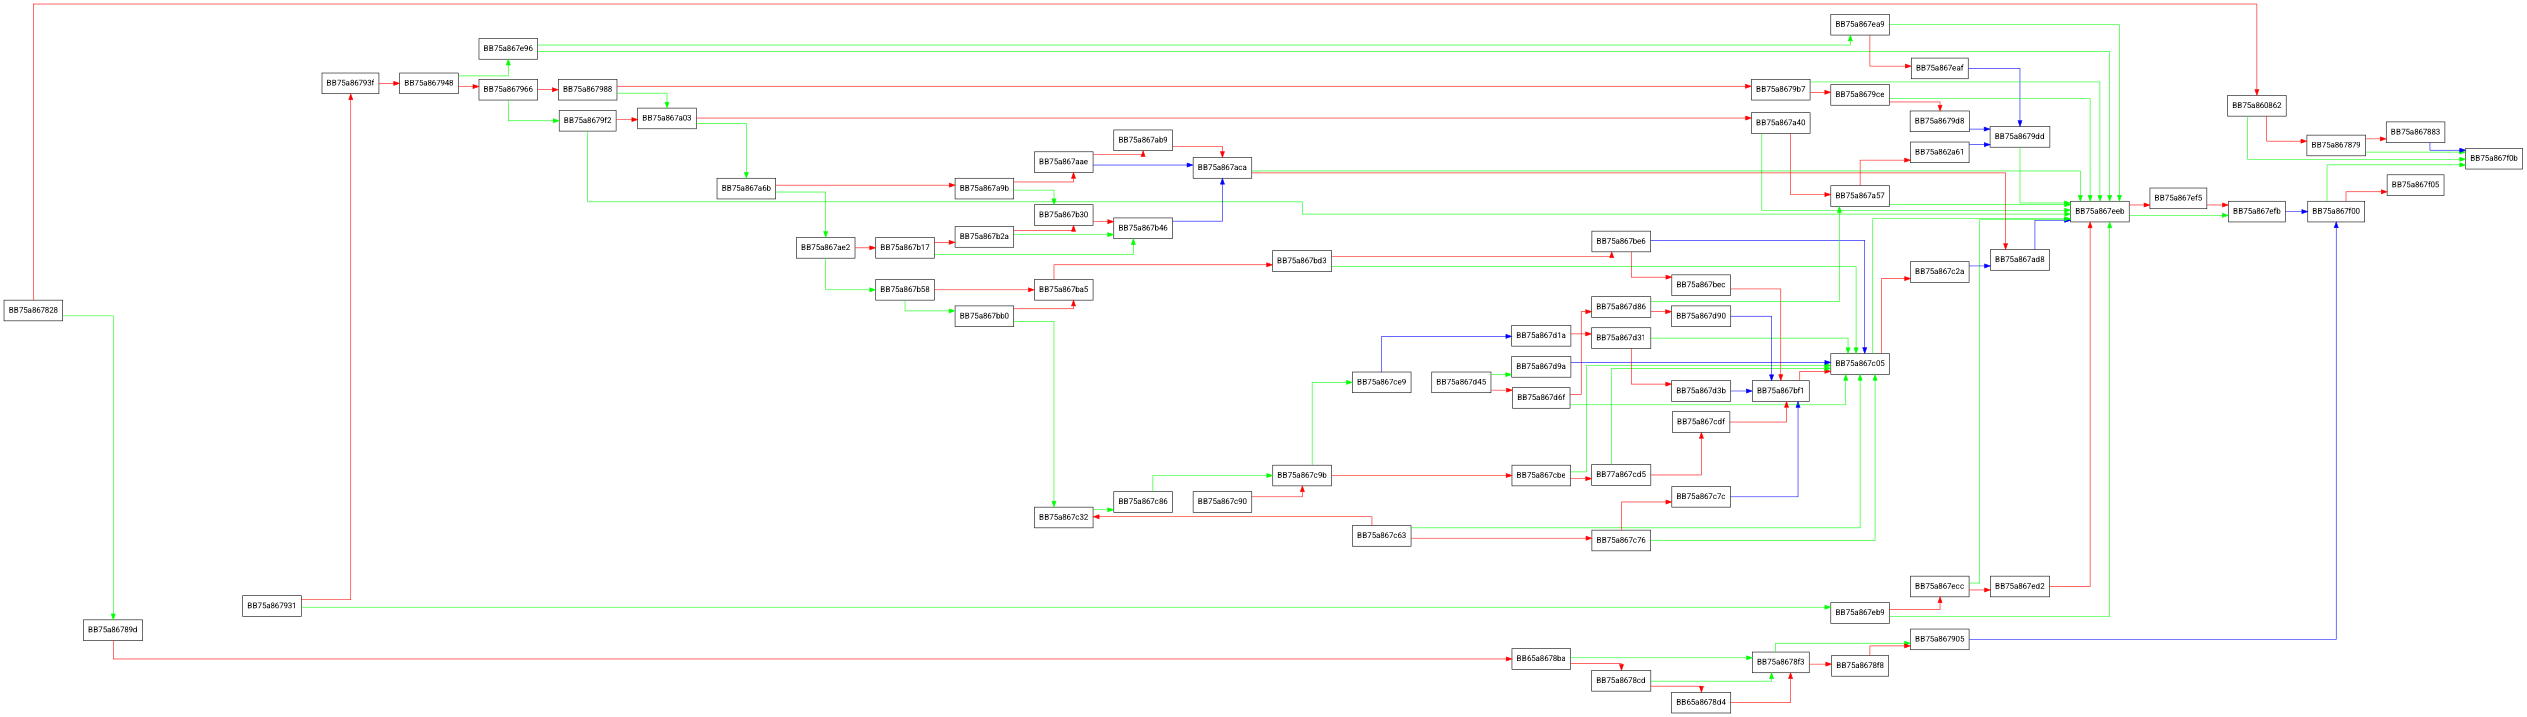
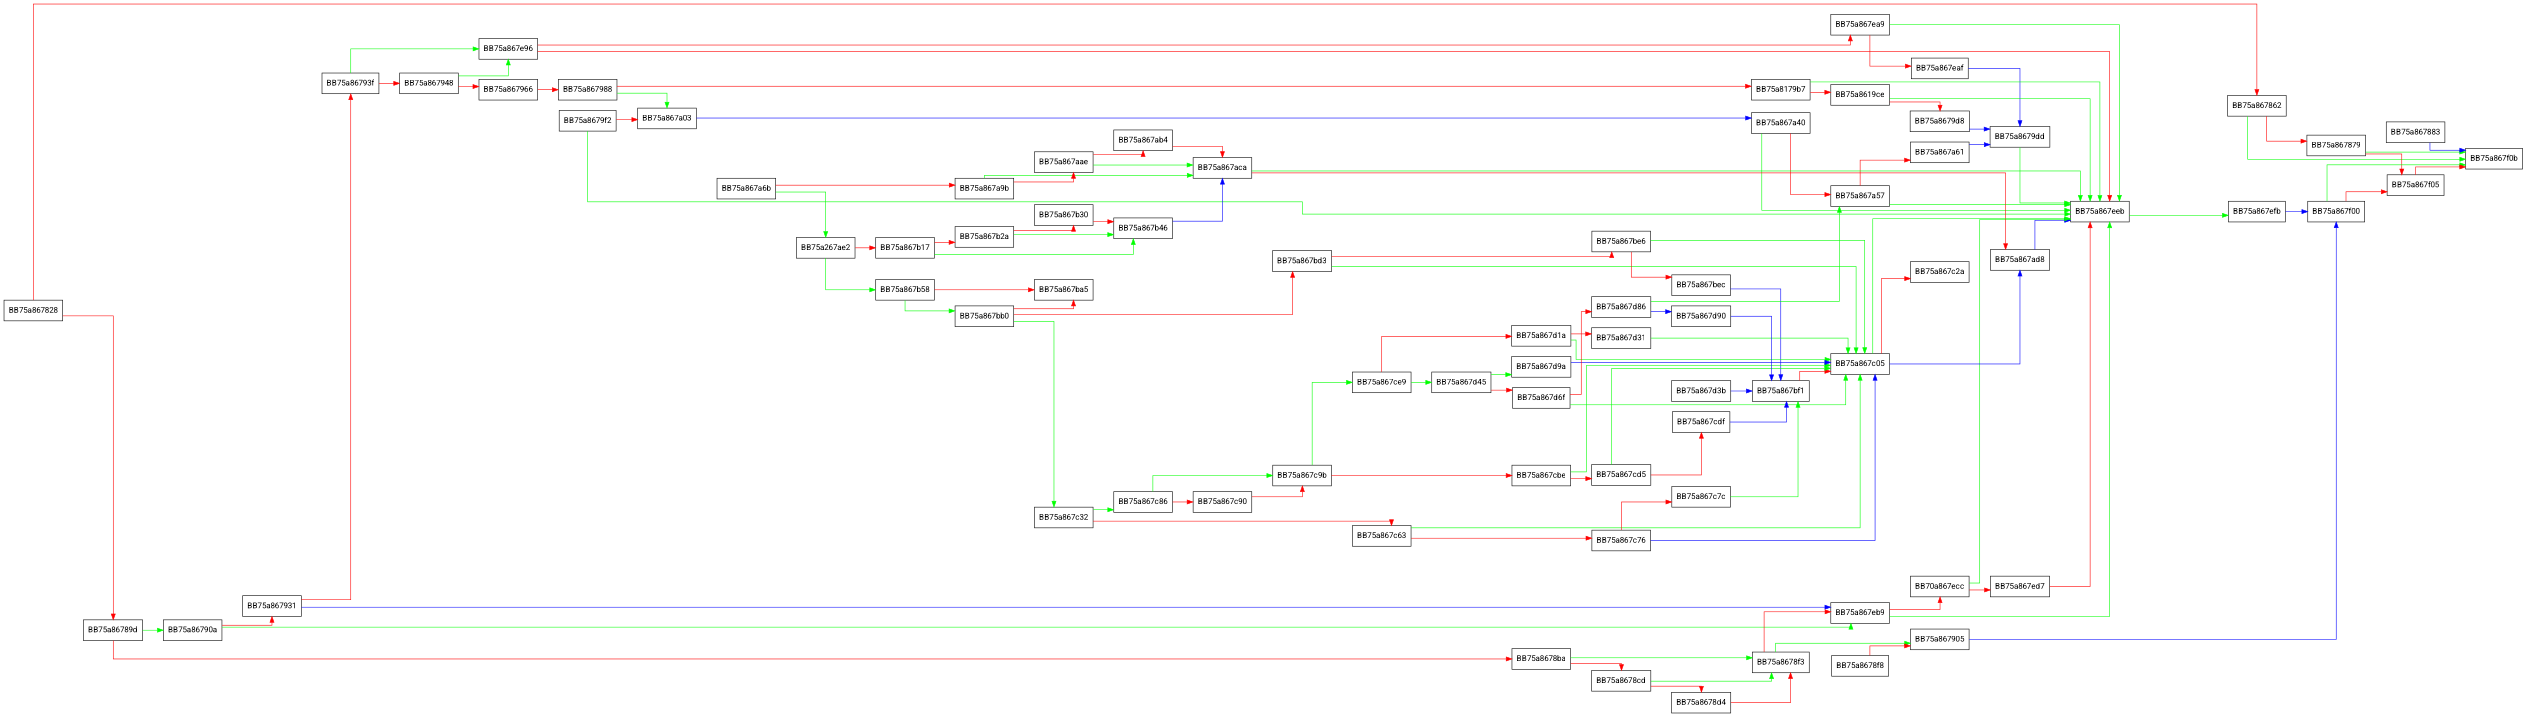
(1196, 45) -> (1196, 45)
none -> (400, 49)
(1396, 52) -> (1396, 52)
(1781, 90) -> (1781, 90)
(1860, 95) -> (1860, 95)
(2257, 106) -> (2257, 106)
(1221, 118) -> (1221, 118)
(521, 121) -> none
(746, 123) -> none
(2373, 139) -> (2391, 154)
(1143, 140) -> (1143, 140)
(1940, 152) -> (1940, 152)
(1140, 165) -> (1140, 165)
none -> (2434, 167)
(1038, 190) -> (1084, 175)
(2178, 198) -> none
(1811, 240) -> (1811, 240)
(826, 248) -> (826, 248)
(1153, 265) -> (1172, 315)
(1976, 266) -> (1999, 364)
(1781, 307) -> (1781, 307)
(1658, 312) -> (1658, 312)
(1426, 336) -> (1426, 336)
none -> (1688, 359)
none -> (1418, 382)
(1631, 384) -> none
(1766, 422) -> (1766, 422)
(113, 440) -> (113, 440)
(1621, 475) -> (1621, 475)
(1798, 486) -> (1798, 486)
none -> (1180, 502)
(1240, 517) -> (1243, 521)
(1843, 540) -> (1843, 540)
(1940, 586) -> (1940, 586)
(2020, 586) -> (2020, 586)
(1063, 607) -> (1063, 607)
none -> (193, 630)
(1541, 659) -> (1541, 659)
(1818, 664) -> (1775, 612)
(1701, 703) -> (1701, 703)
